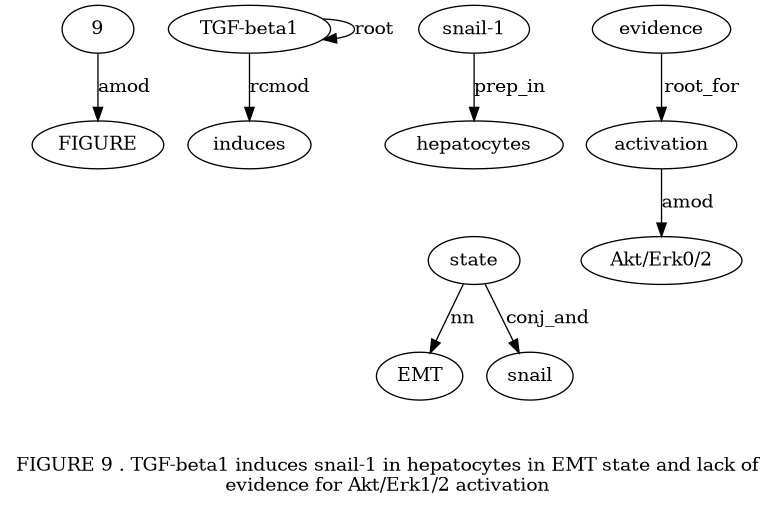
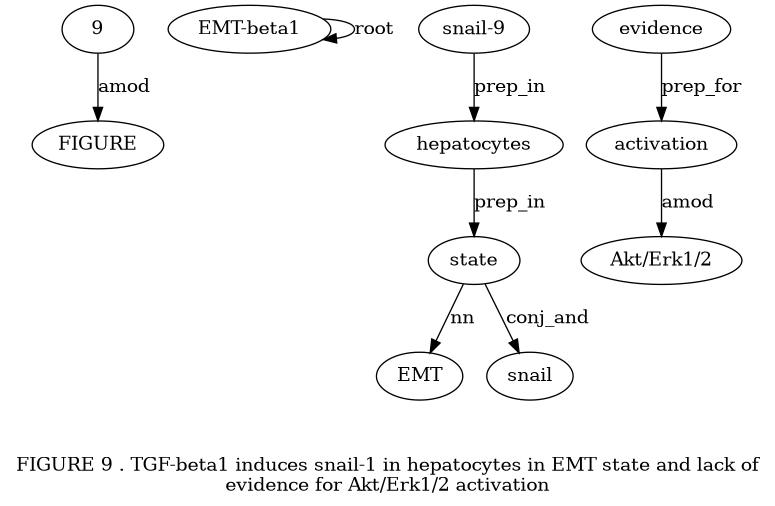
(249, 29) -> (249, 29)
(474, 29) -> (474, 29)
(702, 87) -> (702, 87)
(249, 145) -> none
none -> (474, 196)
(662, 261) -> (662, 261)
